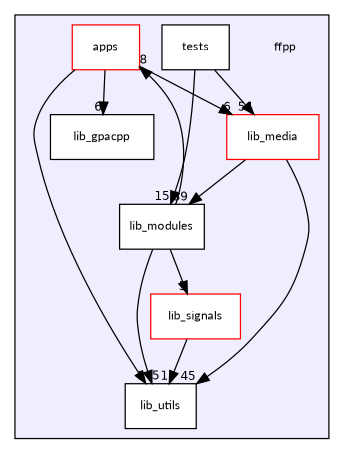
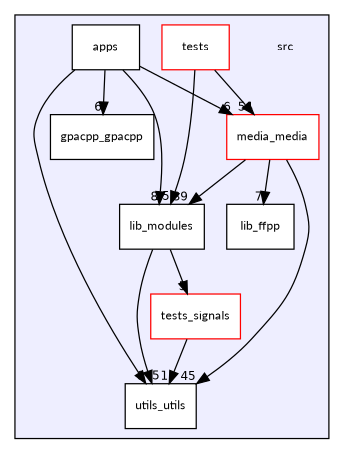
(106, 47) -> (106, 47)
(196, 47) -> (196, 47)
(285, 47) -> (285, 47)
(182, 132) -> (158, 126)
(102, 137) -> (102, 137)
(273, 137) -> (273, 137)
none -> (260, 227)
(196, 316) -> (196, 316)
(161, 406) -> (161, 406)
